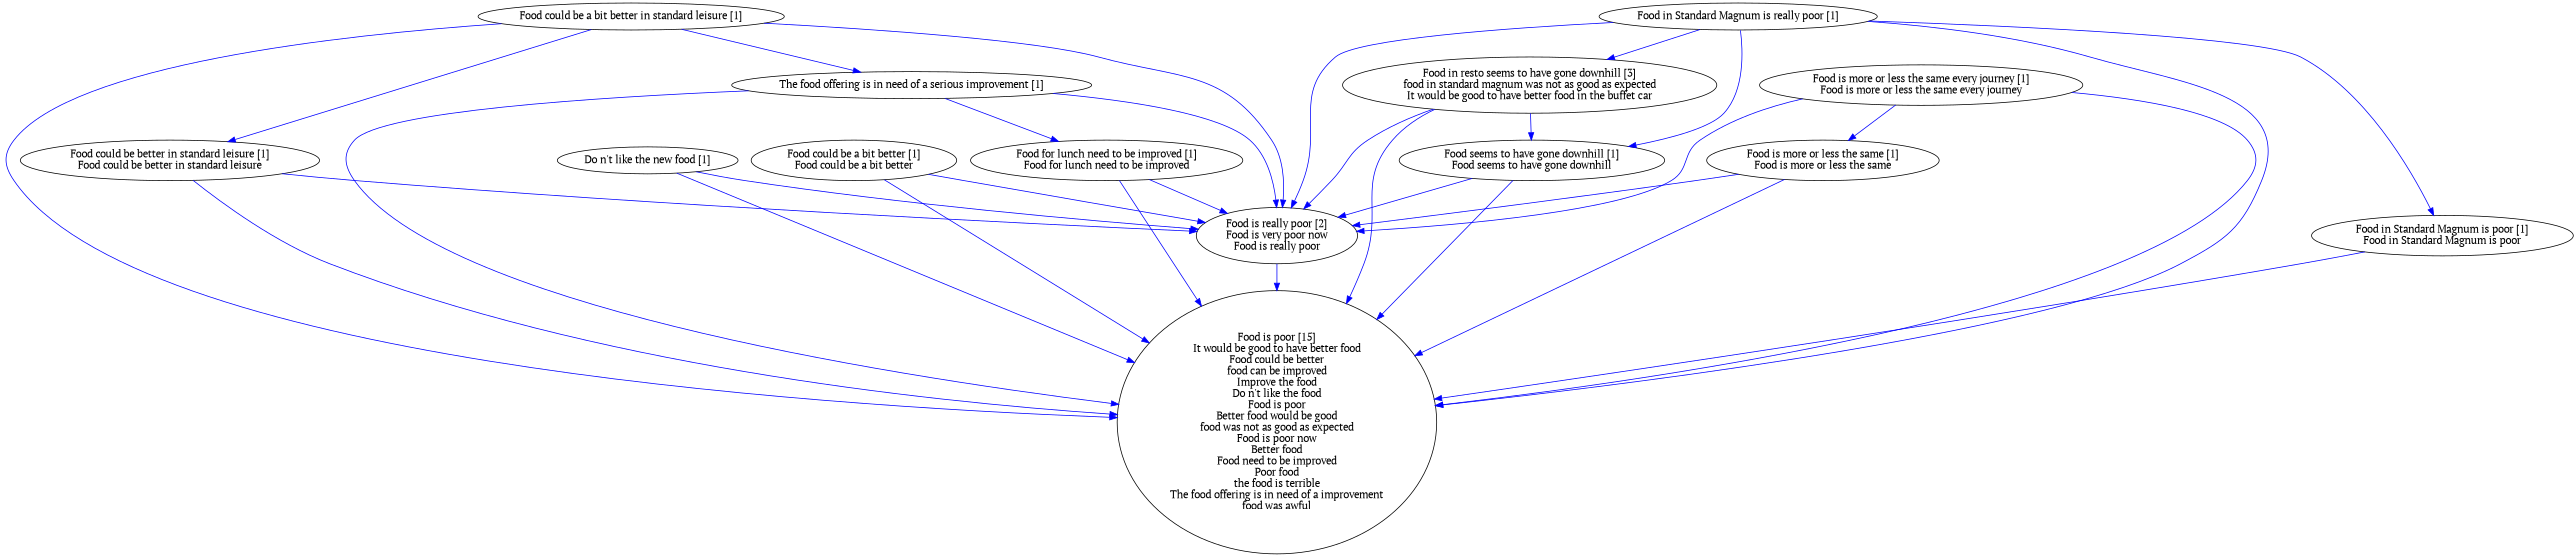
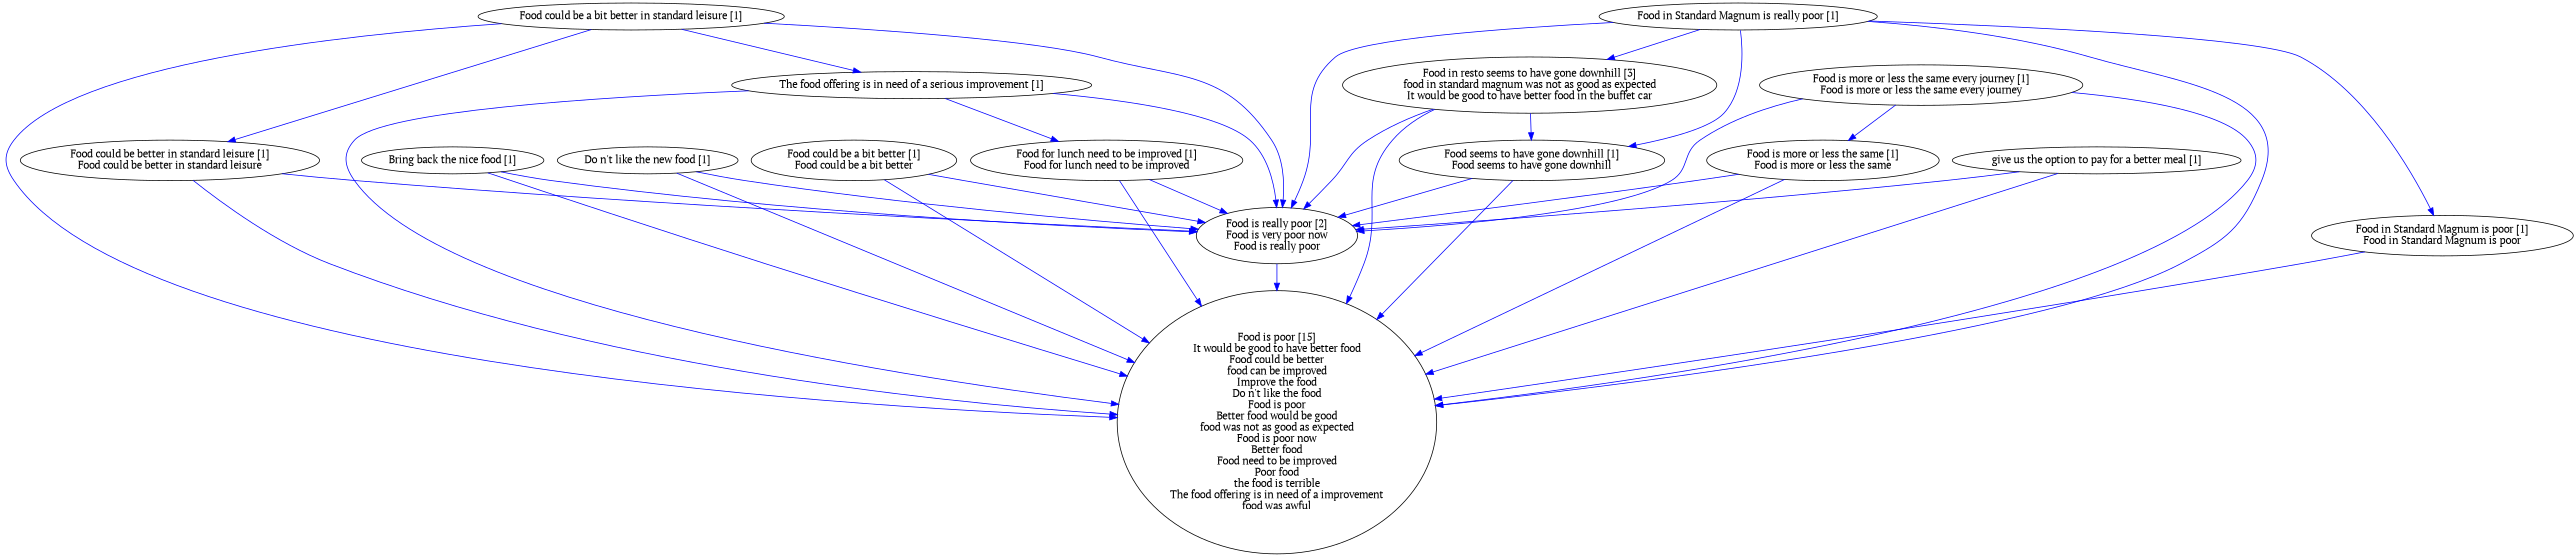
none -> (453, 160)
none -> (2097, 160)
